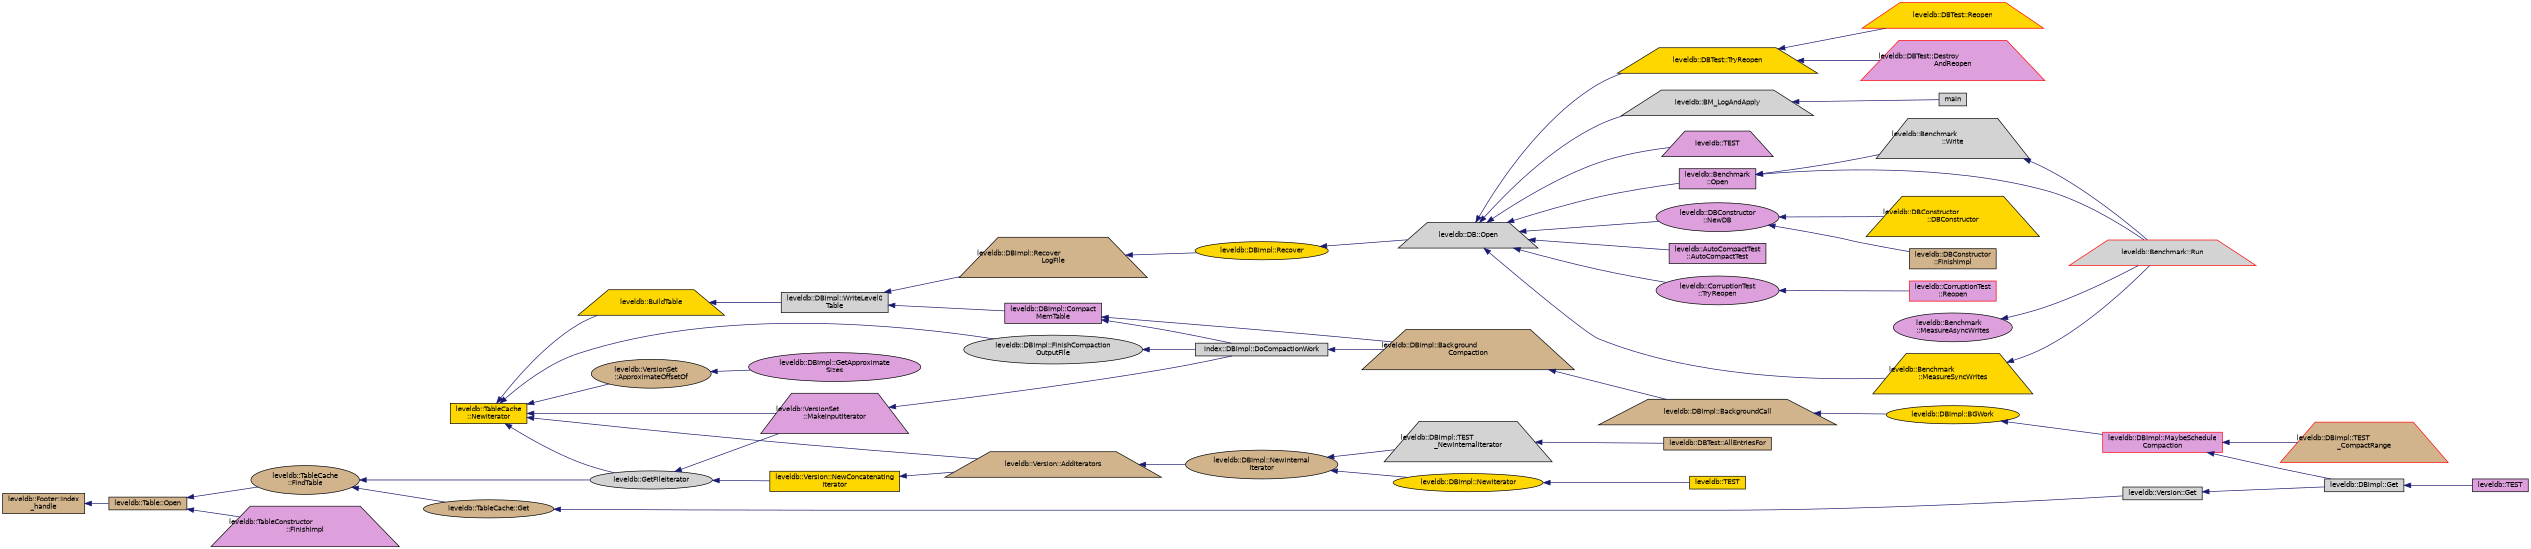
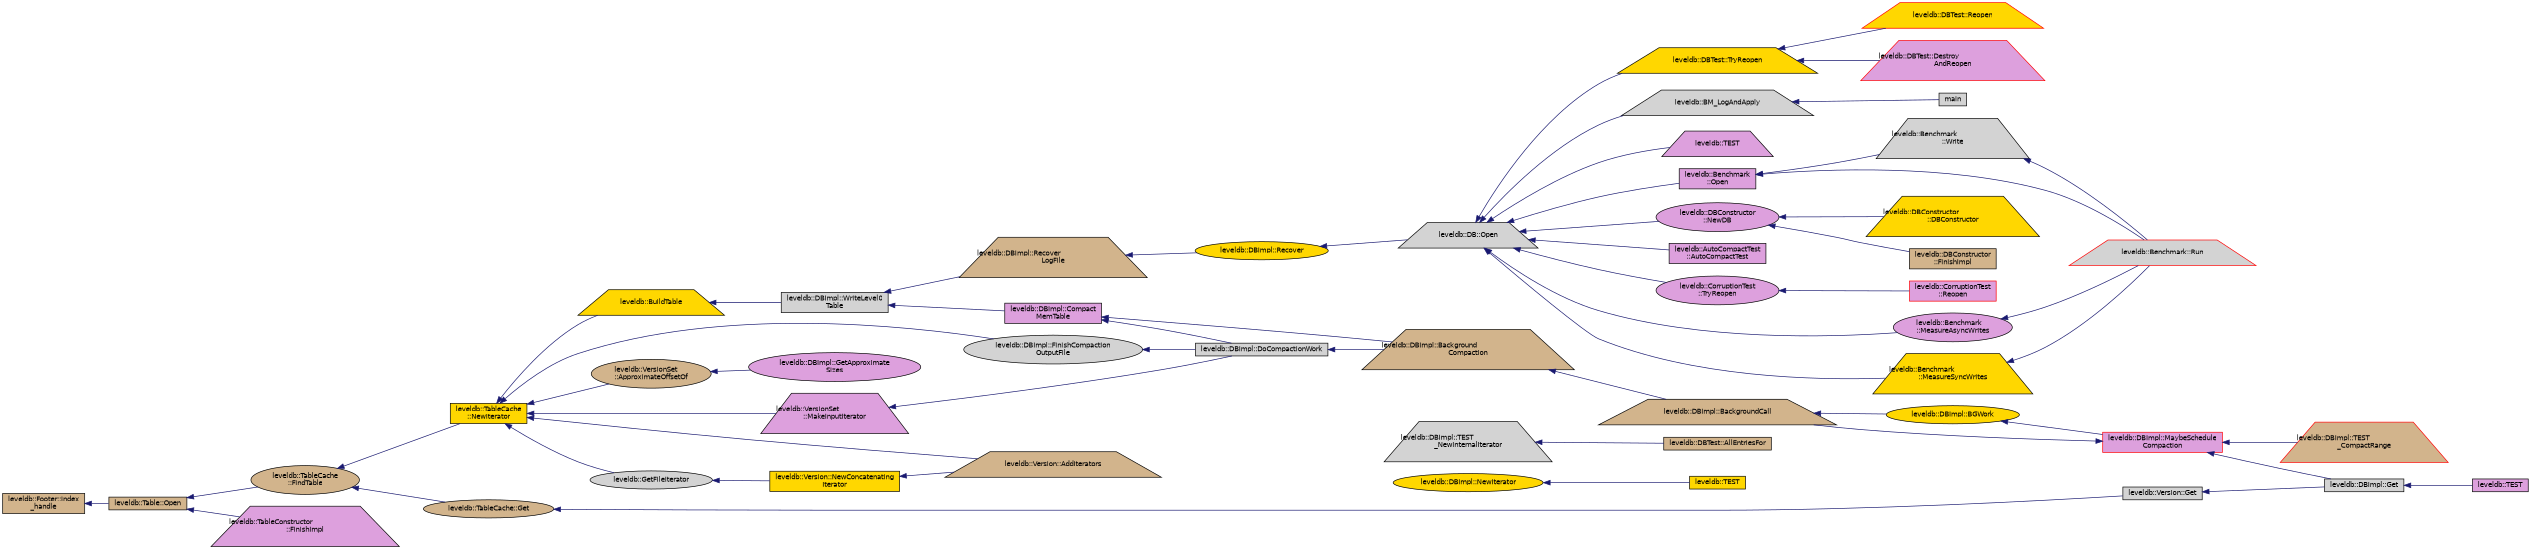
none -> (1686, 328)
(1262, 350) -> (1262, 350)
none -> (1955, 436)
(730, 451) -> none
(1262, 465) -> none
(478, 480) -> (402, 445)
